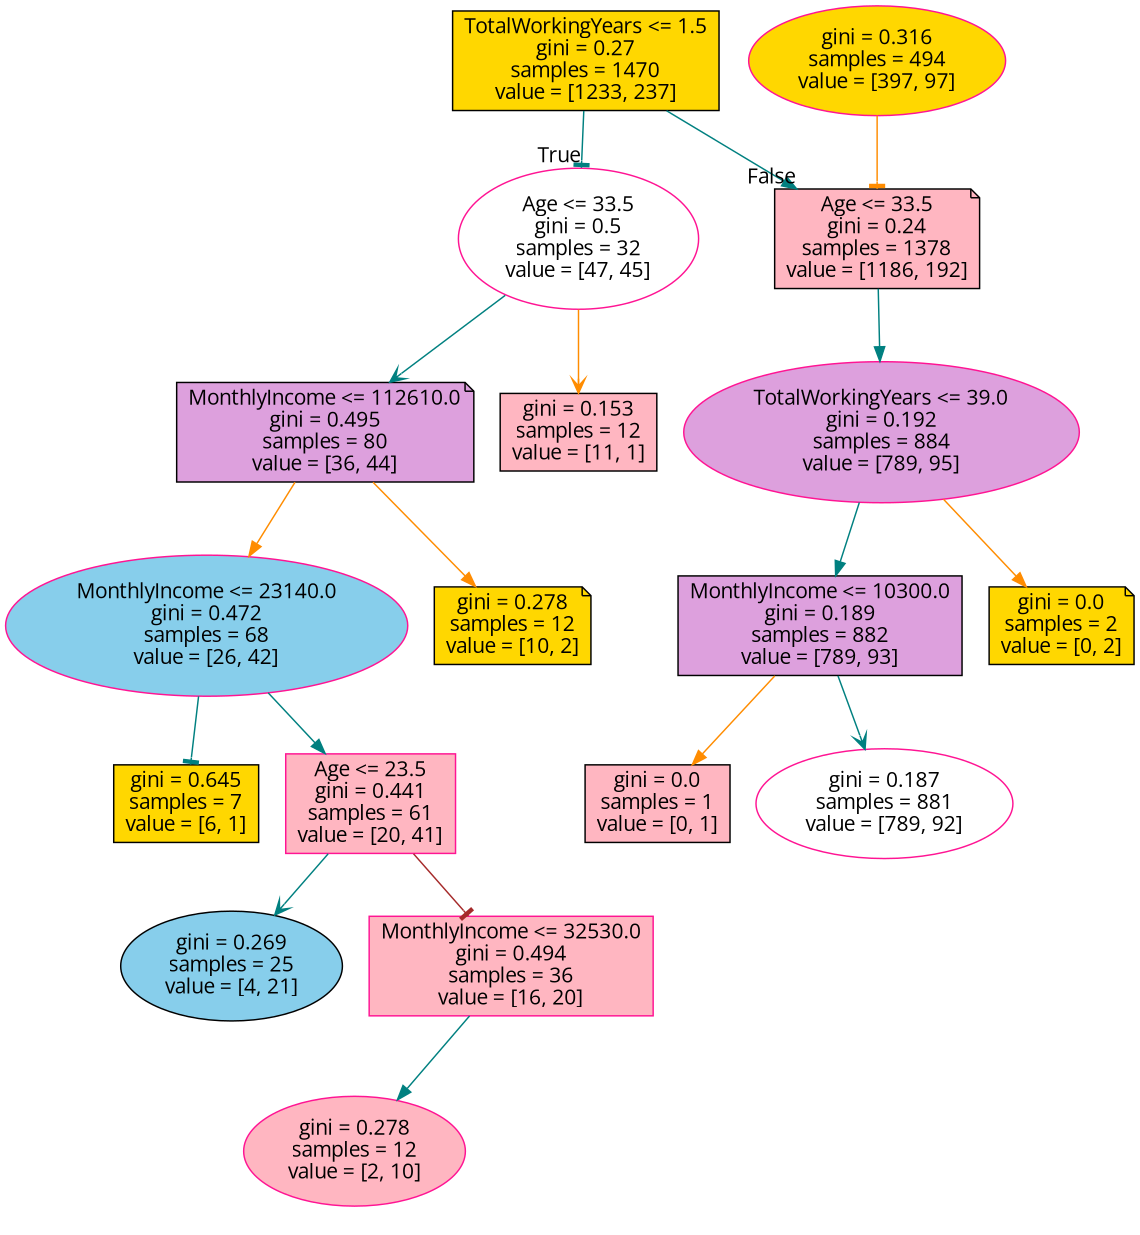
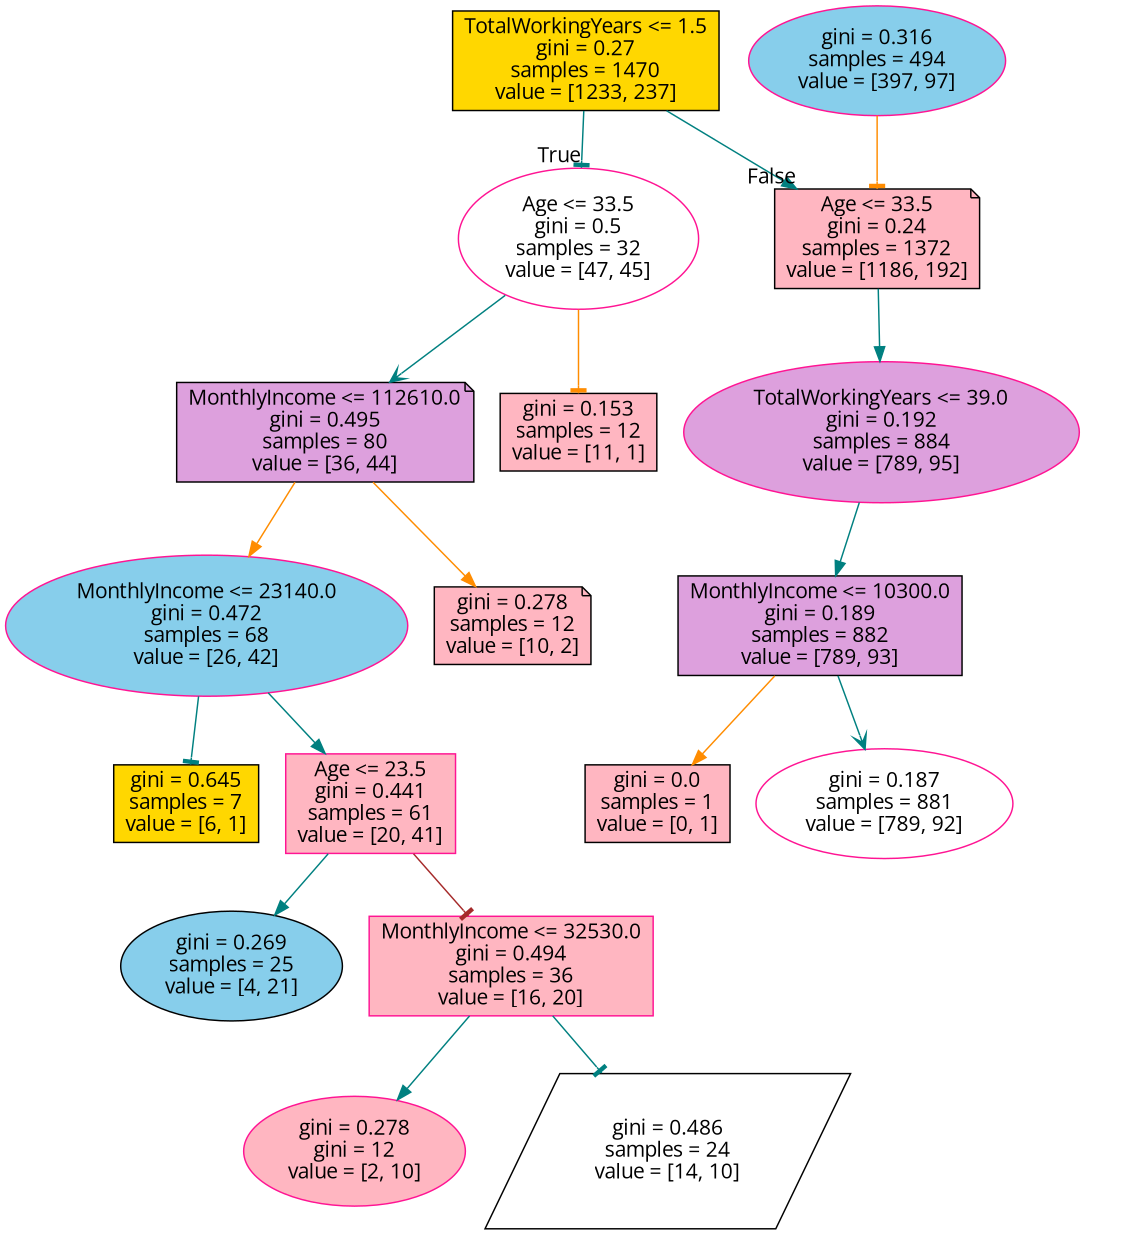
(877, 61) -> (877, 61)
(877, 239) -> (877, 239)
(578, 348) -> (578, 348)
(513, 626) -> (513, 626)
(1062, 626) -> none
(306, 879) -> (306, 879)
(355, 1151) -> (355, 1151)
none -> (668, 1151)
